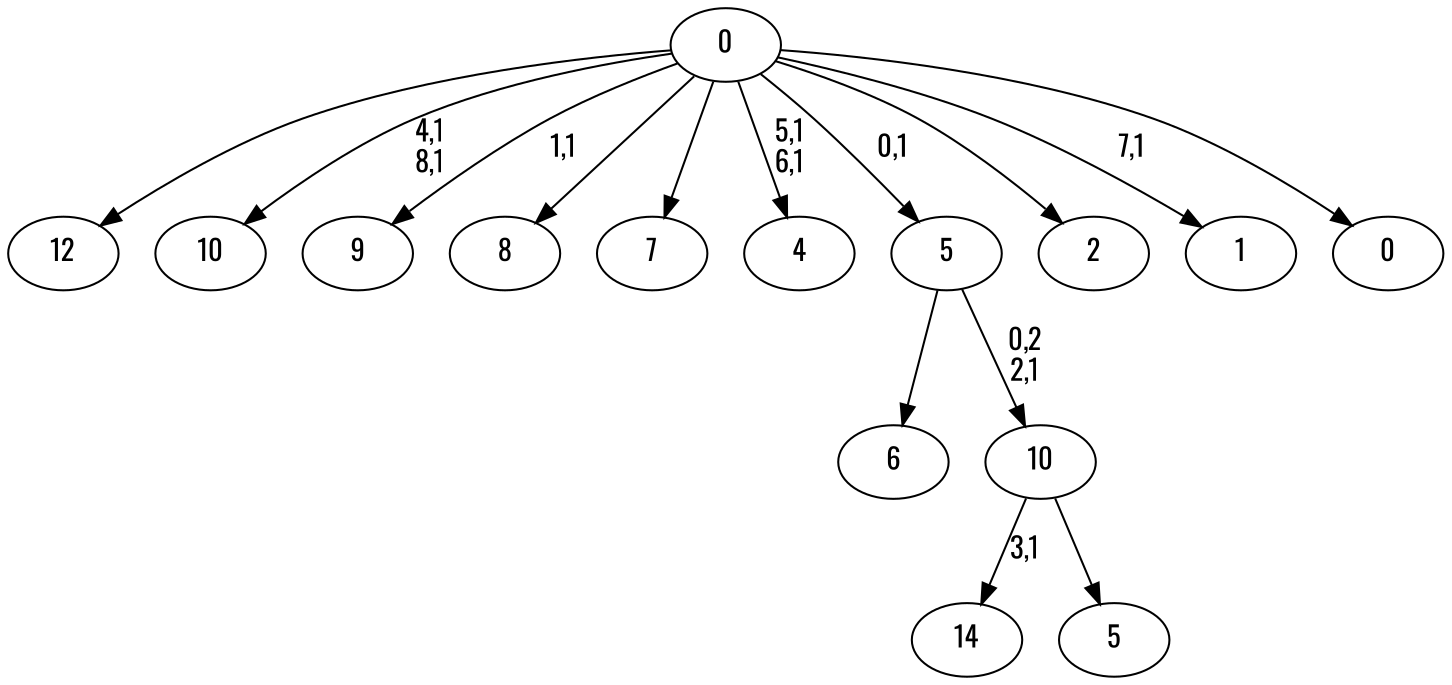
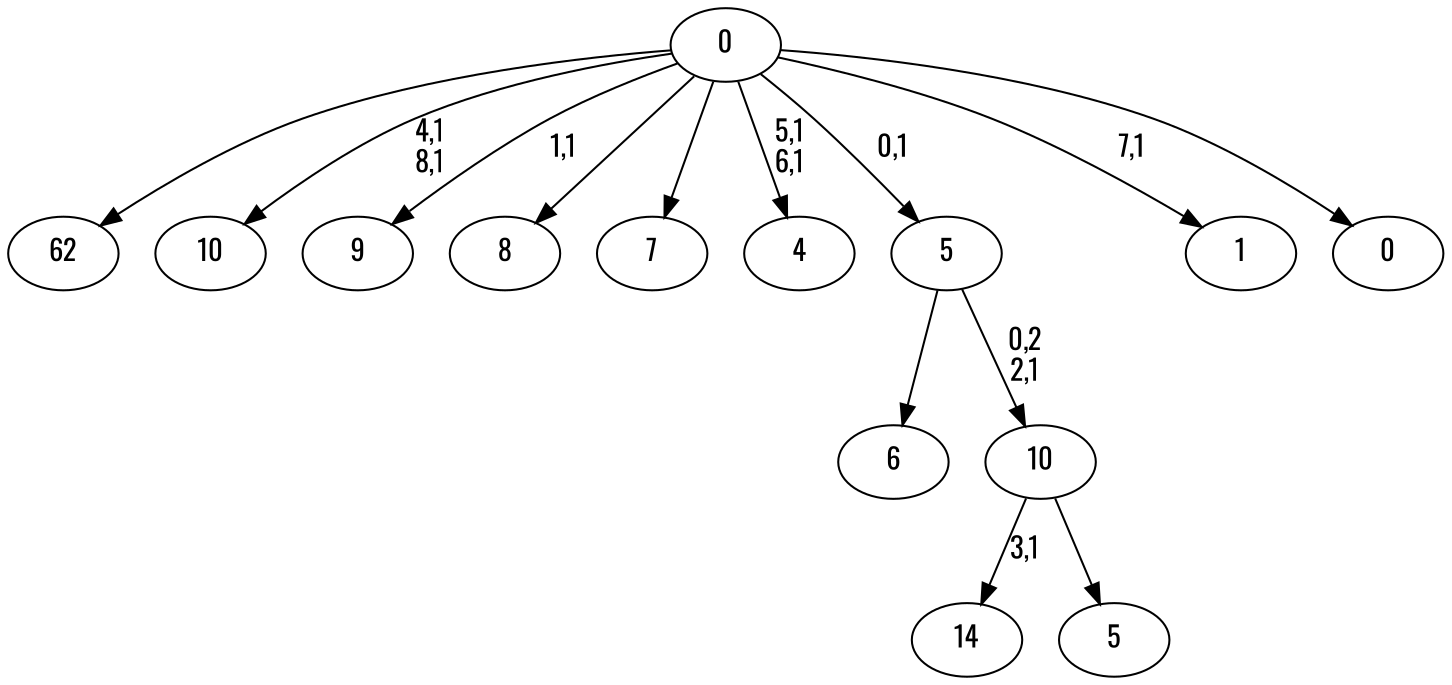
(63, 254) -> (63, 254)
(1094, 254) -> none
